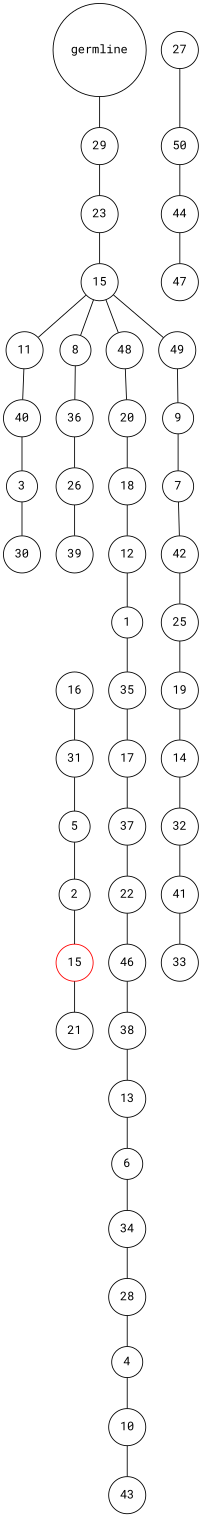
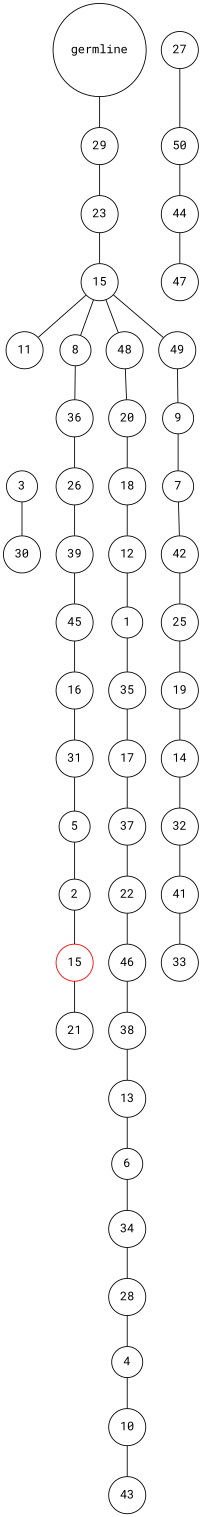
(22, 418) -> none
none -> (75, 622)
